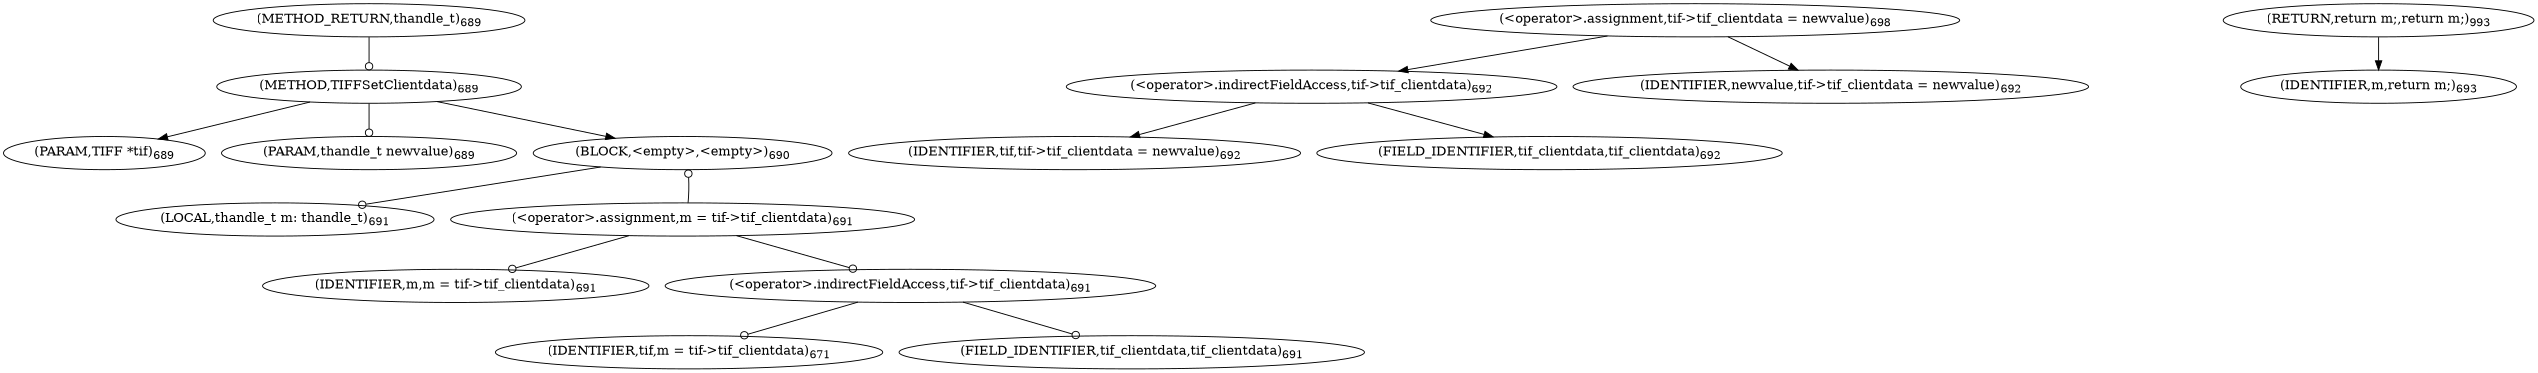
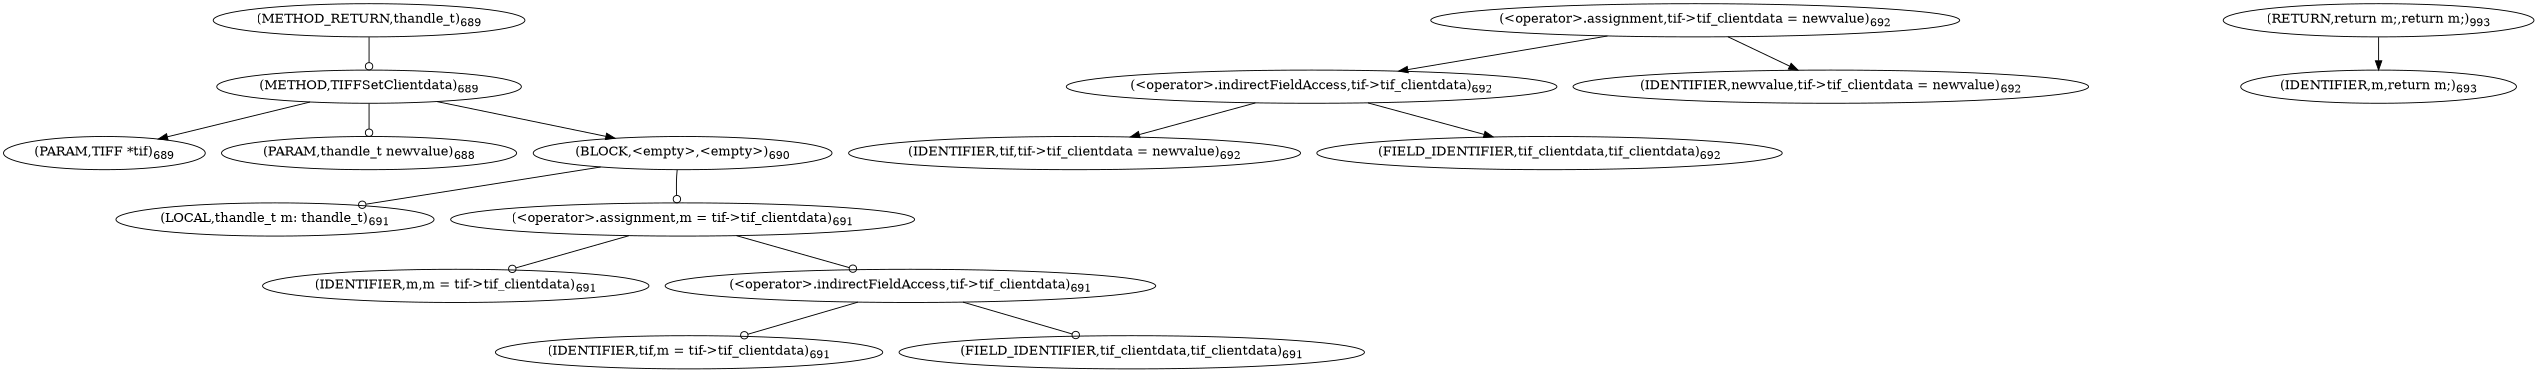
(1881, 19) -> (1881, 19)
(465, 152) -> (465, 152)
(689, 190) -> (676, 183)
(820, 351) -> (820, 351)
